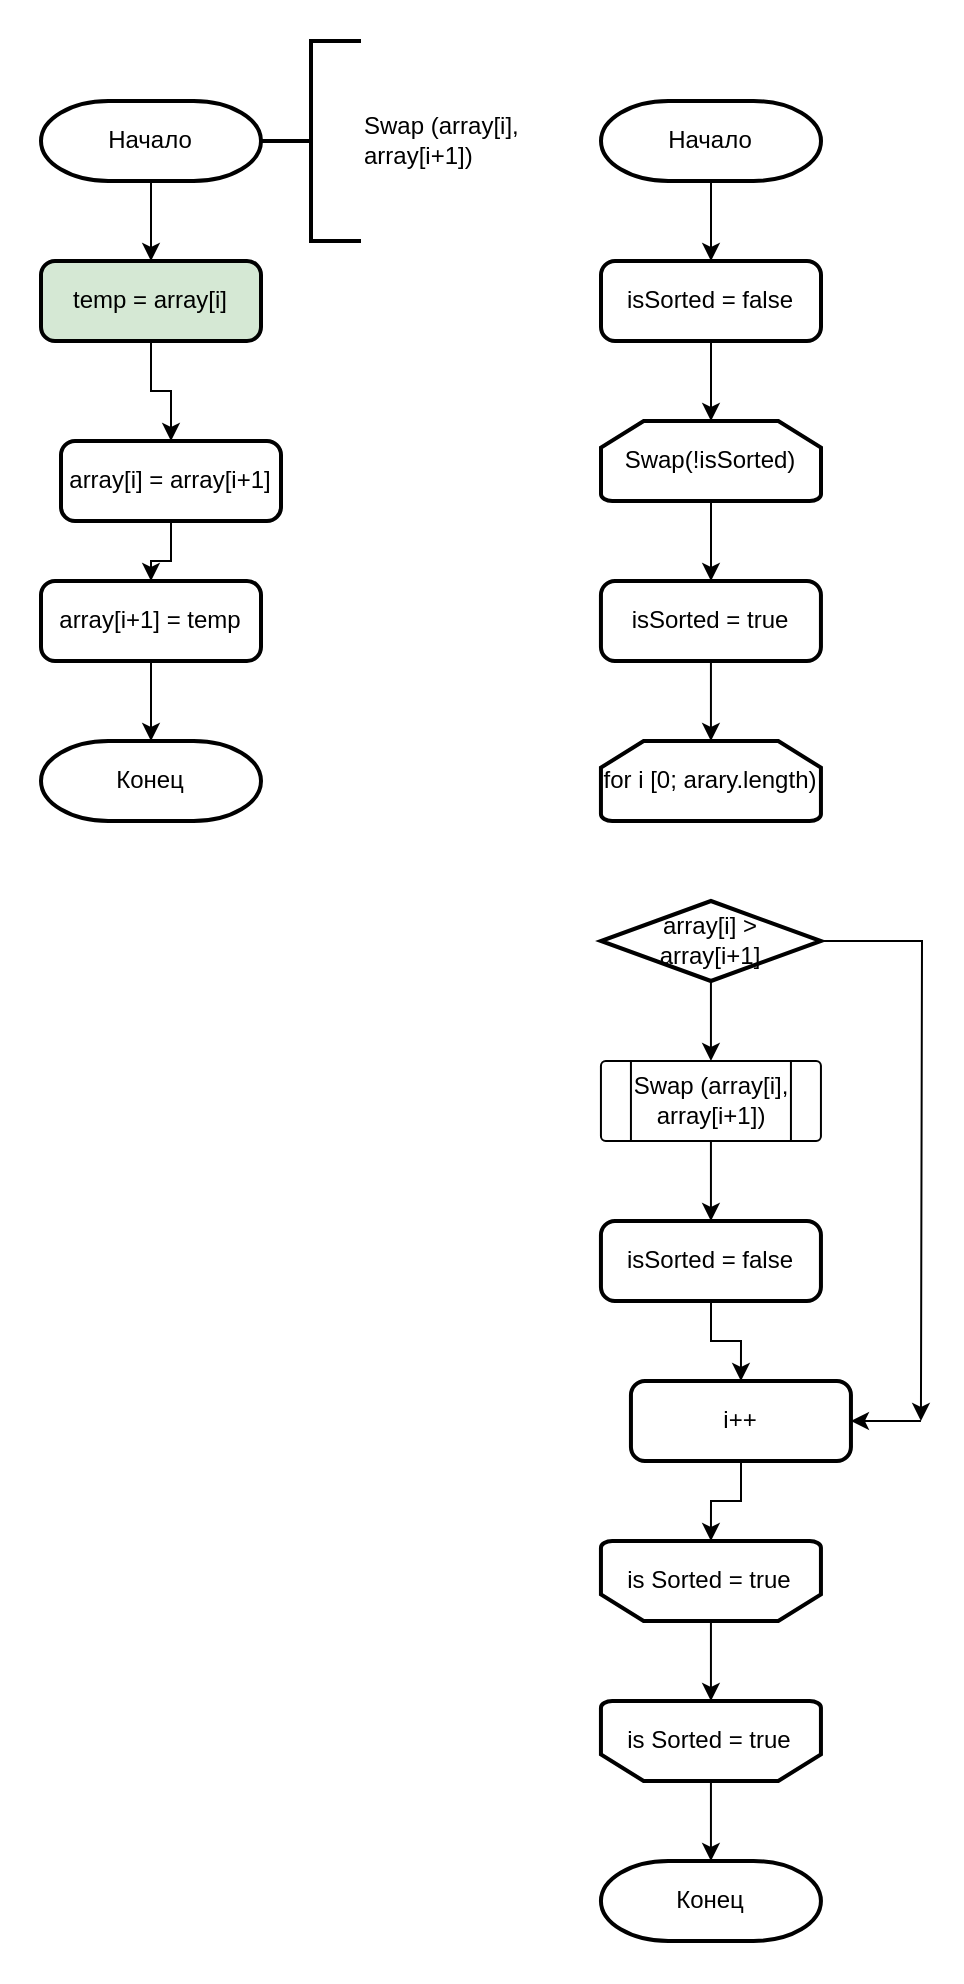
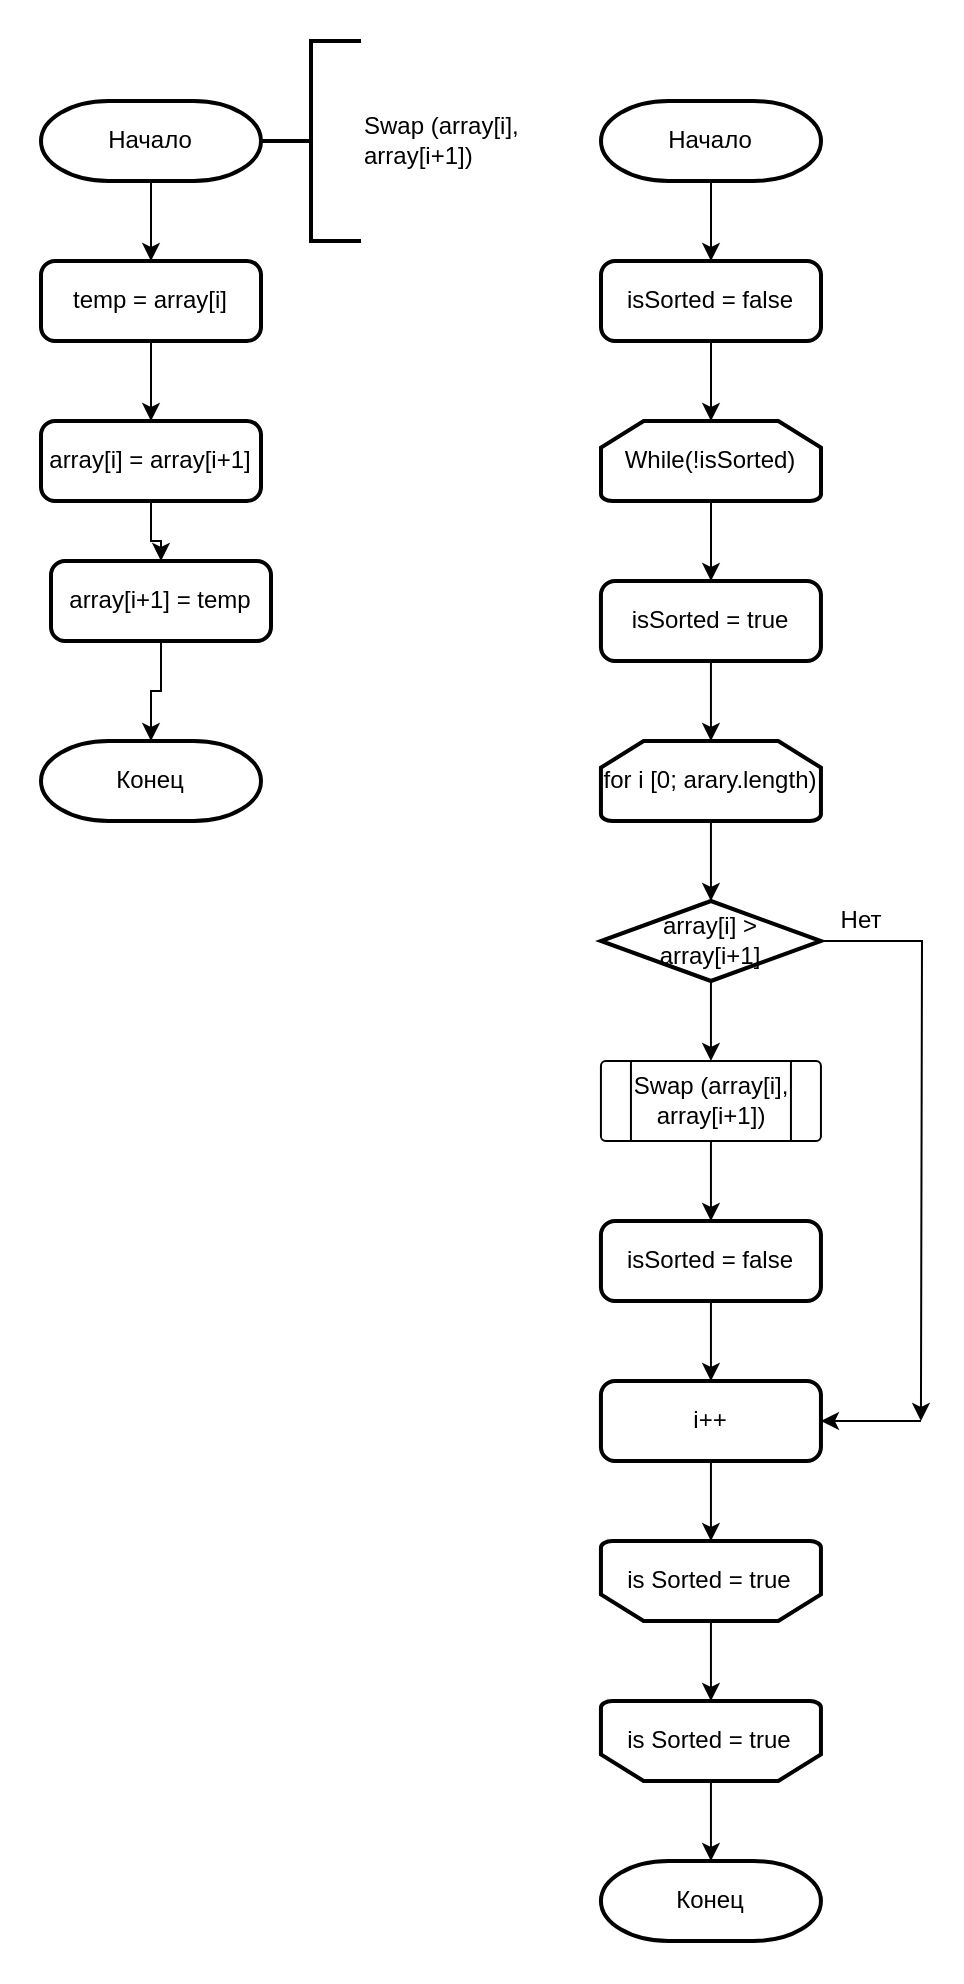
(151, 301) -> (151, 301)
(711, 461) -> (711, 461)
(171, 481) -> (151, 461)
(151, 621) -> (161, 601)
none -> (711, 854)
none -> (861, 921)
(741, 1421) -> (711, 1421)
